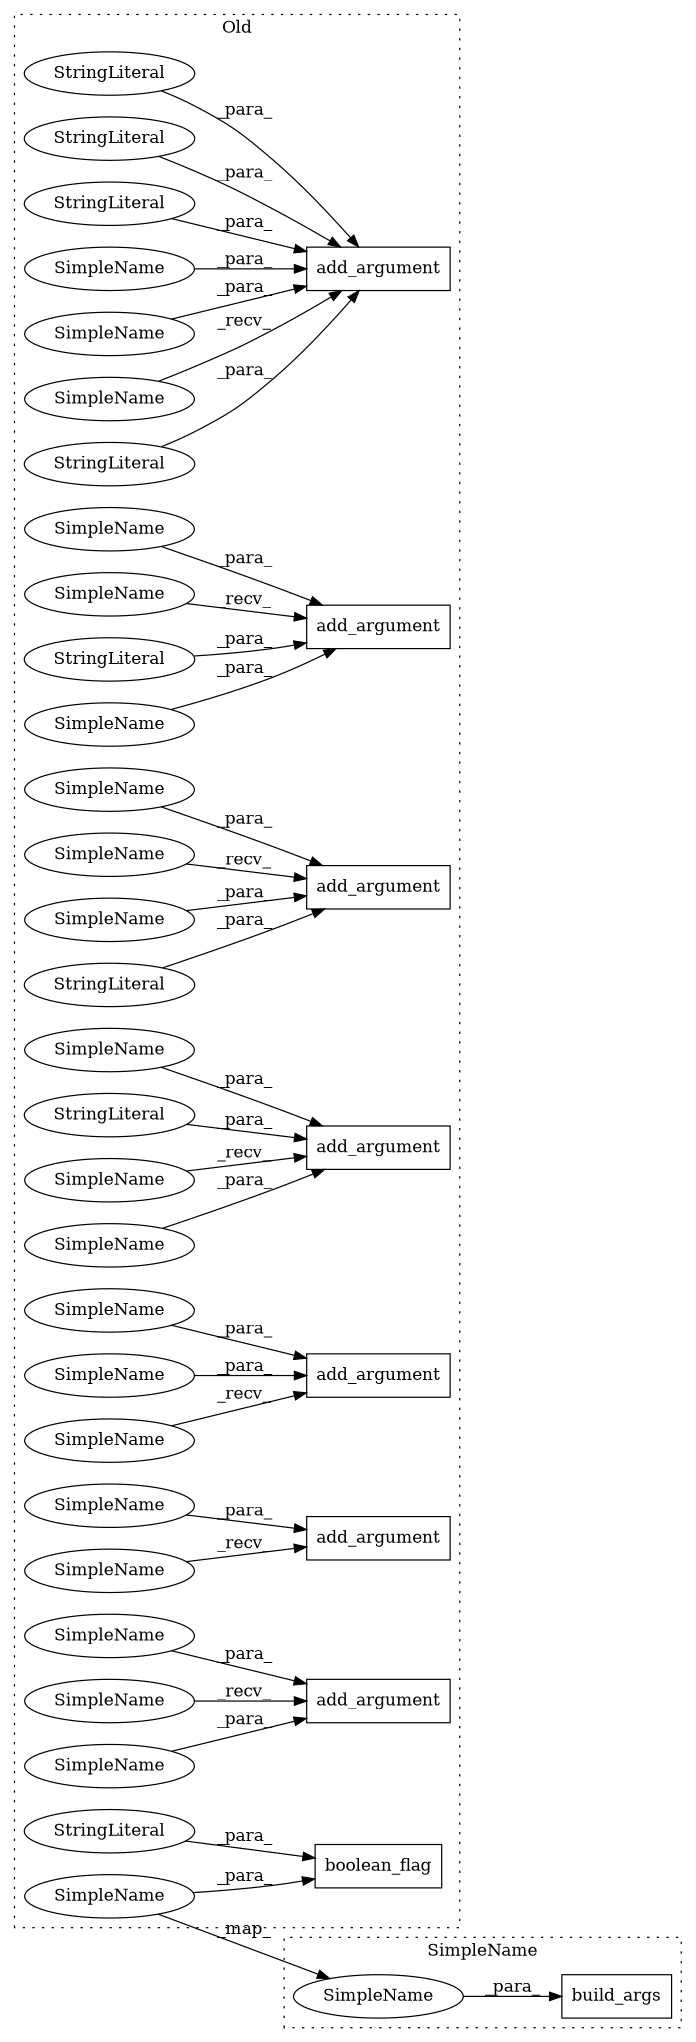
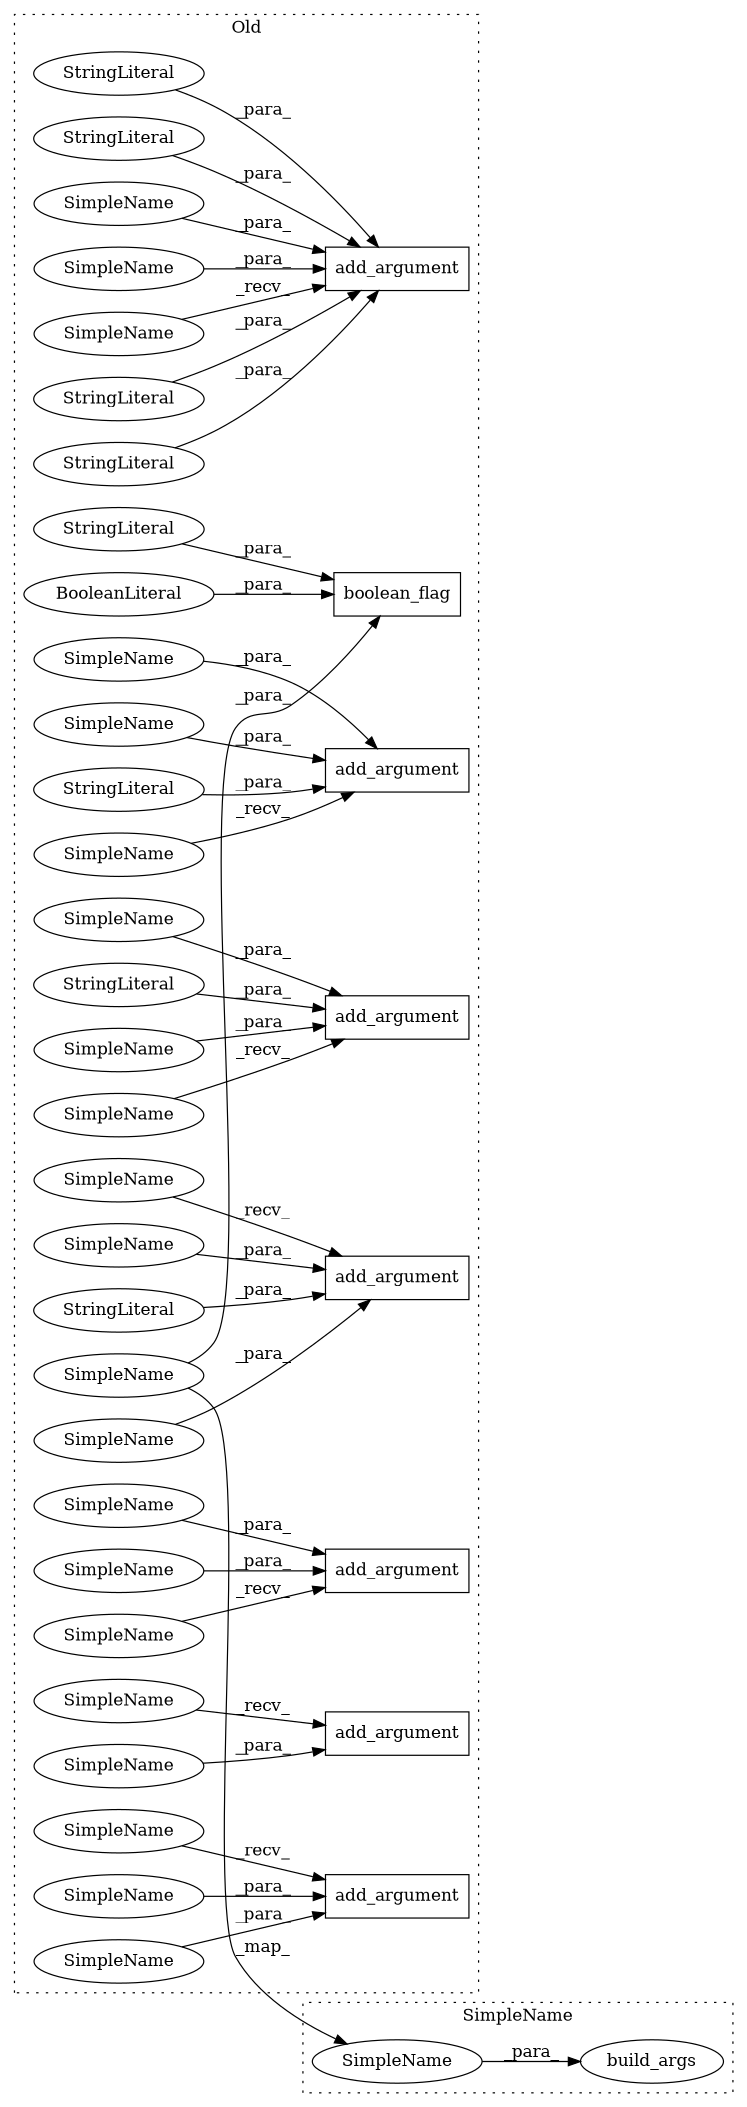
none -> (119, 594)
(617, 1996) -> (652, 2062)
